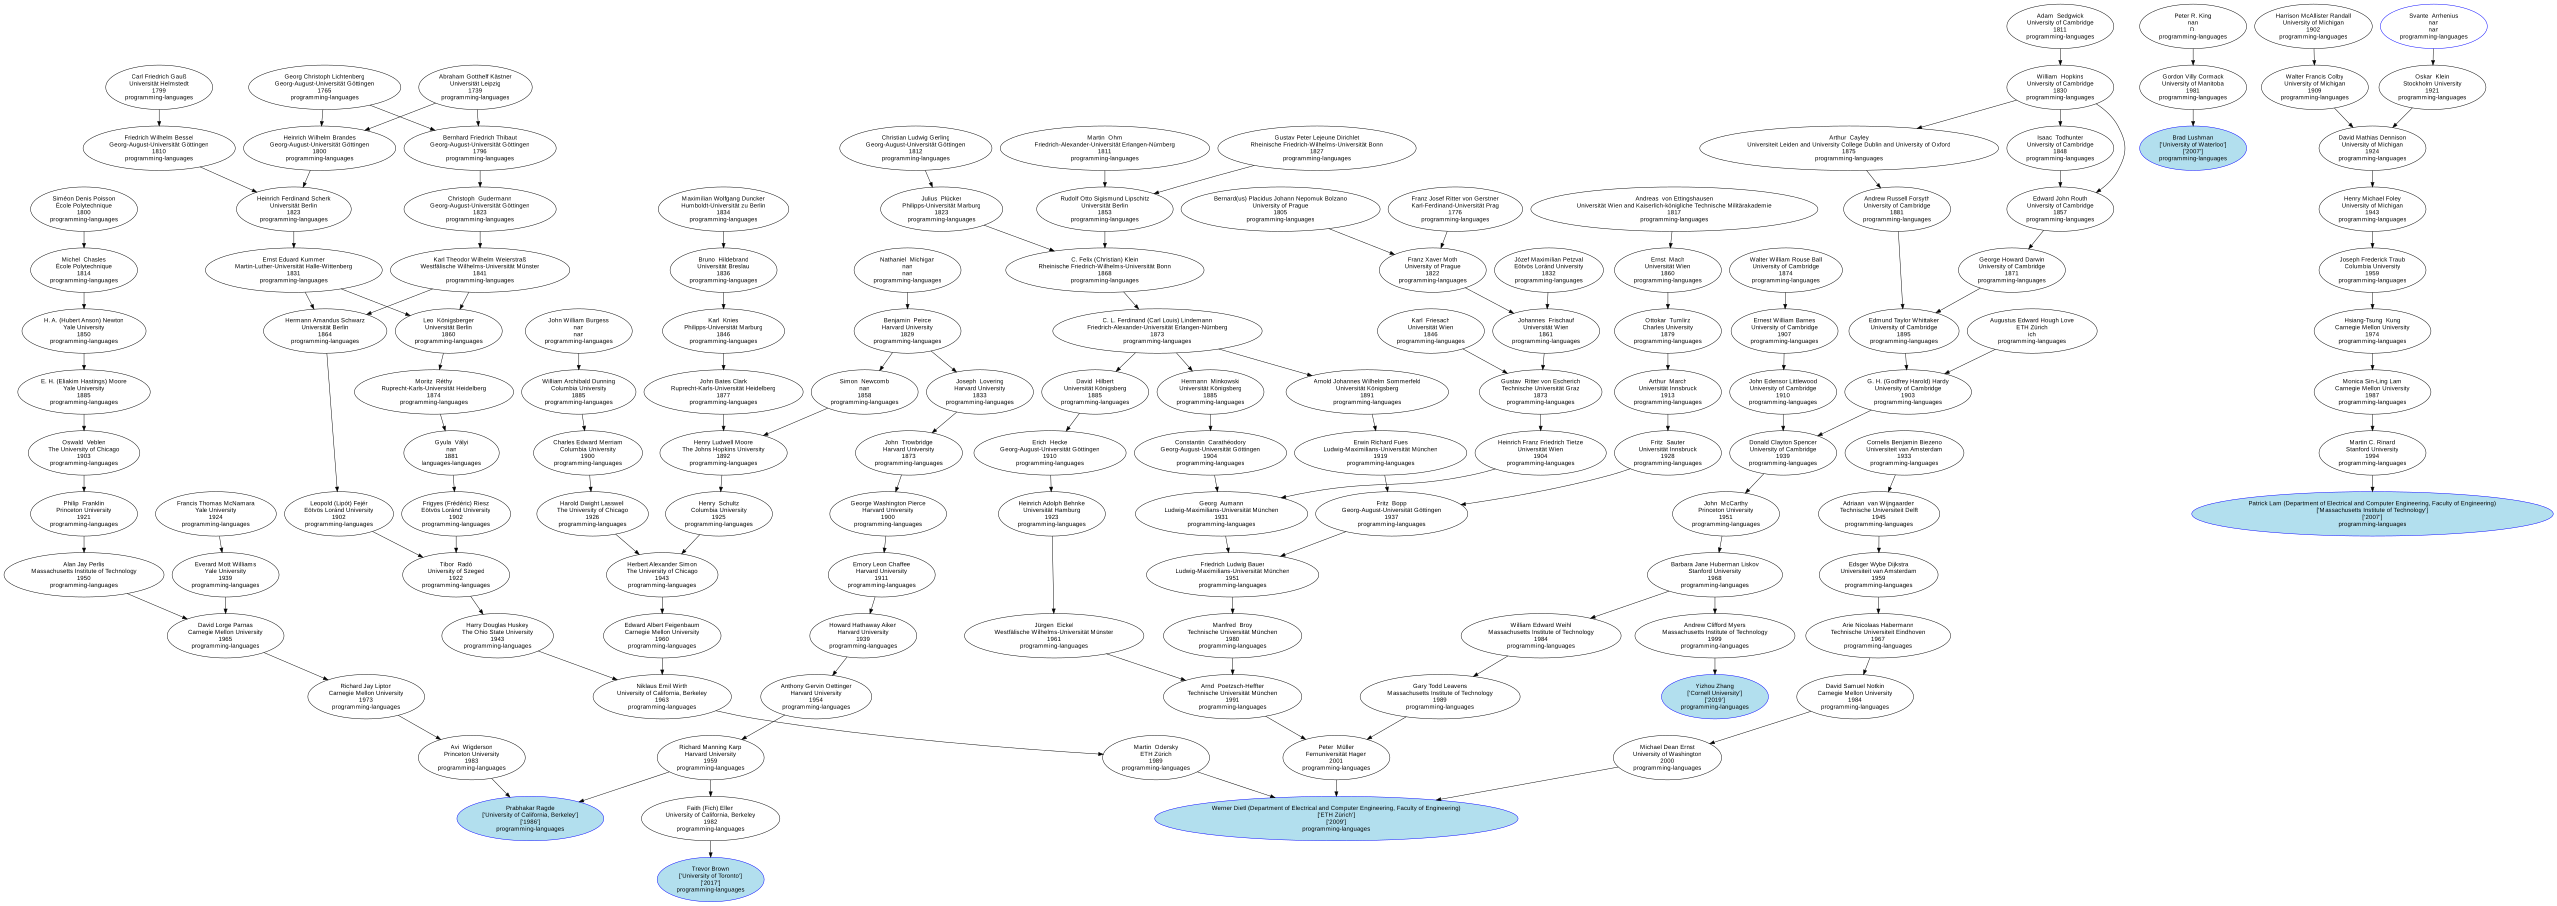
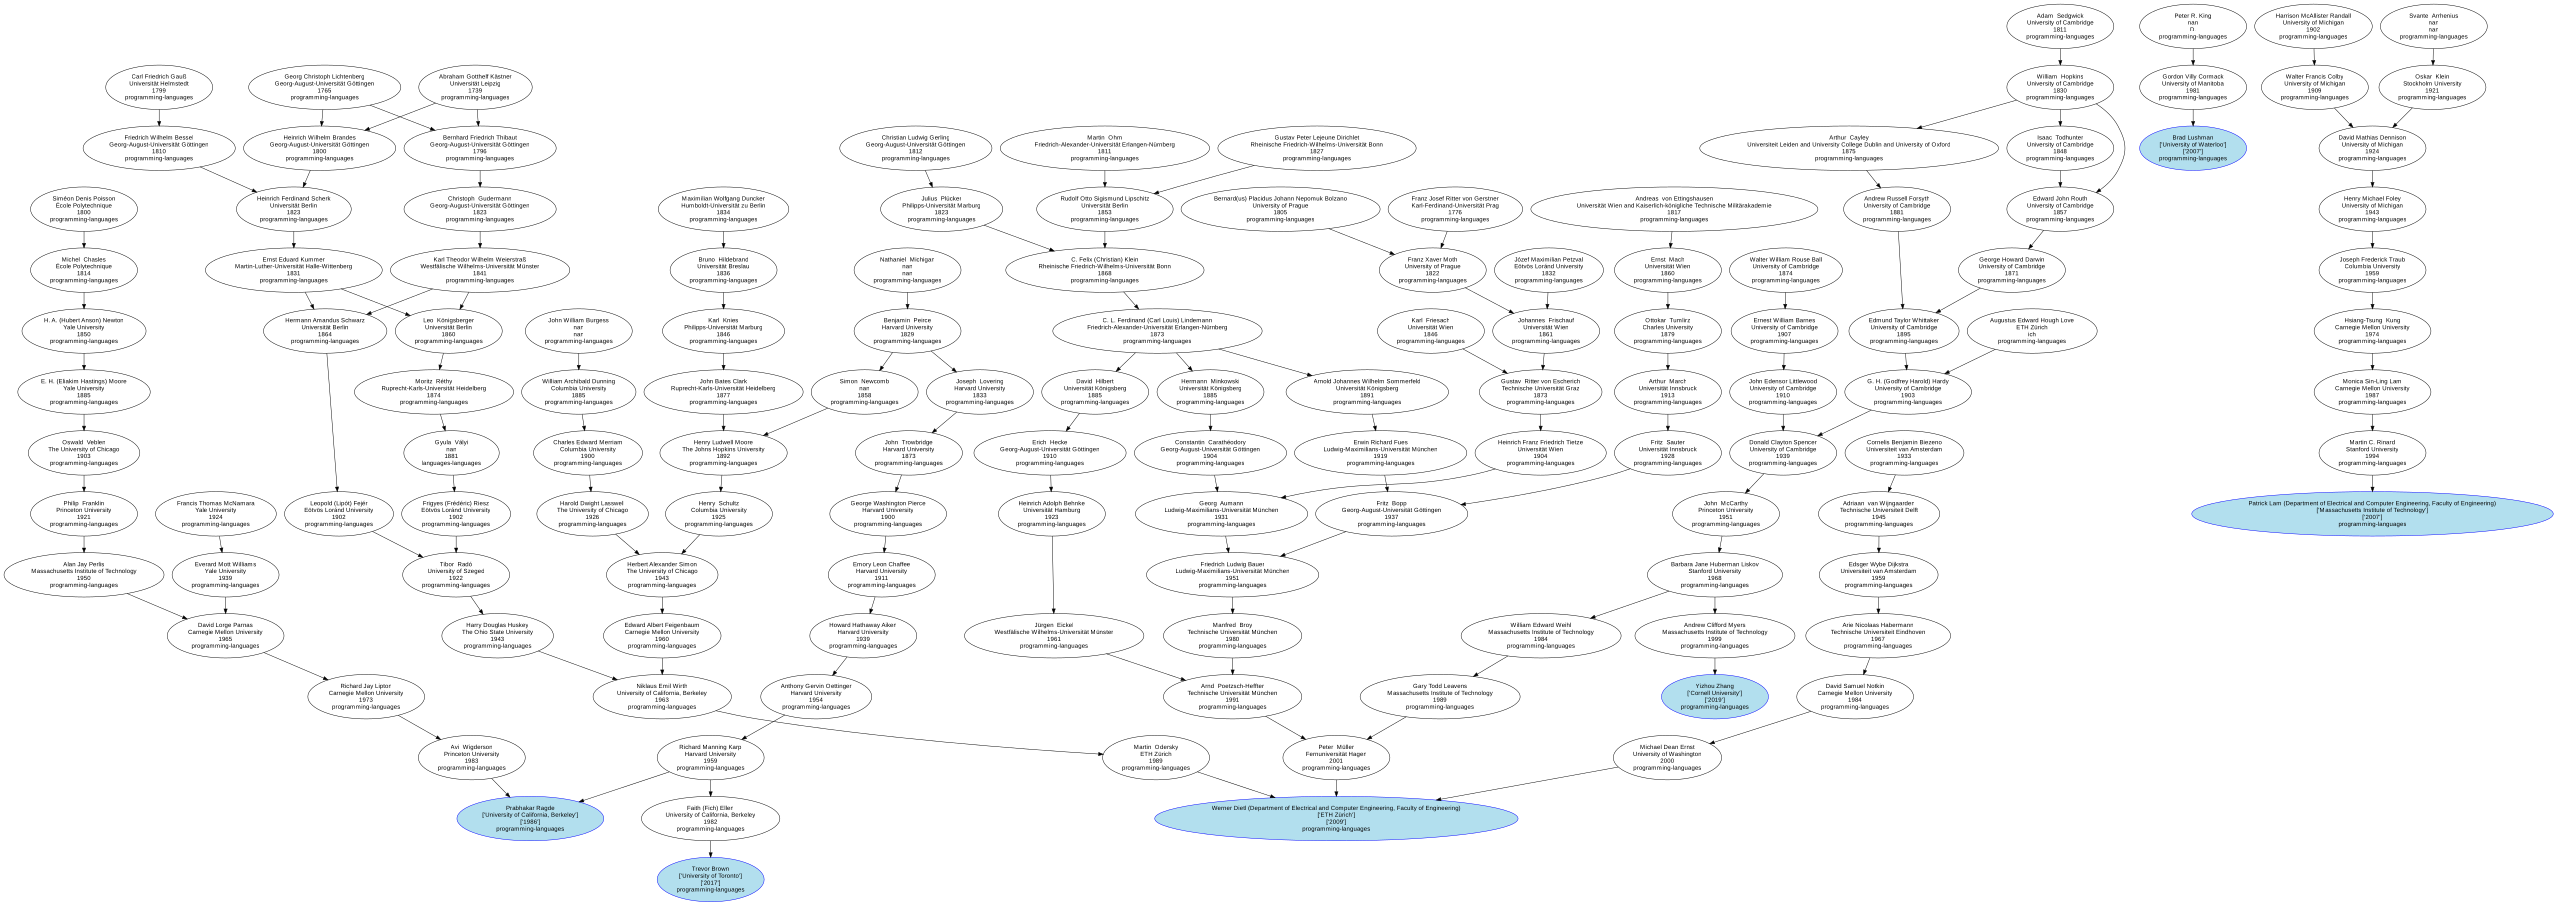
(2434, 26) -> (2434, 26)
